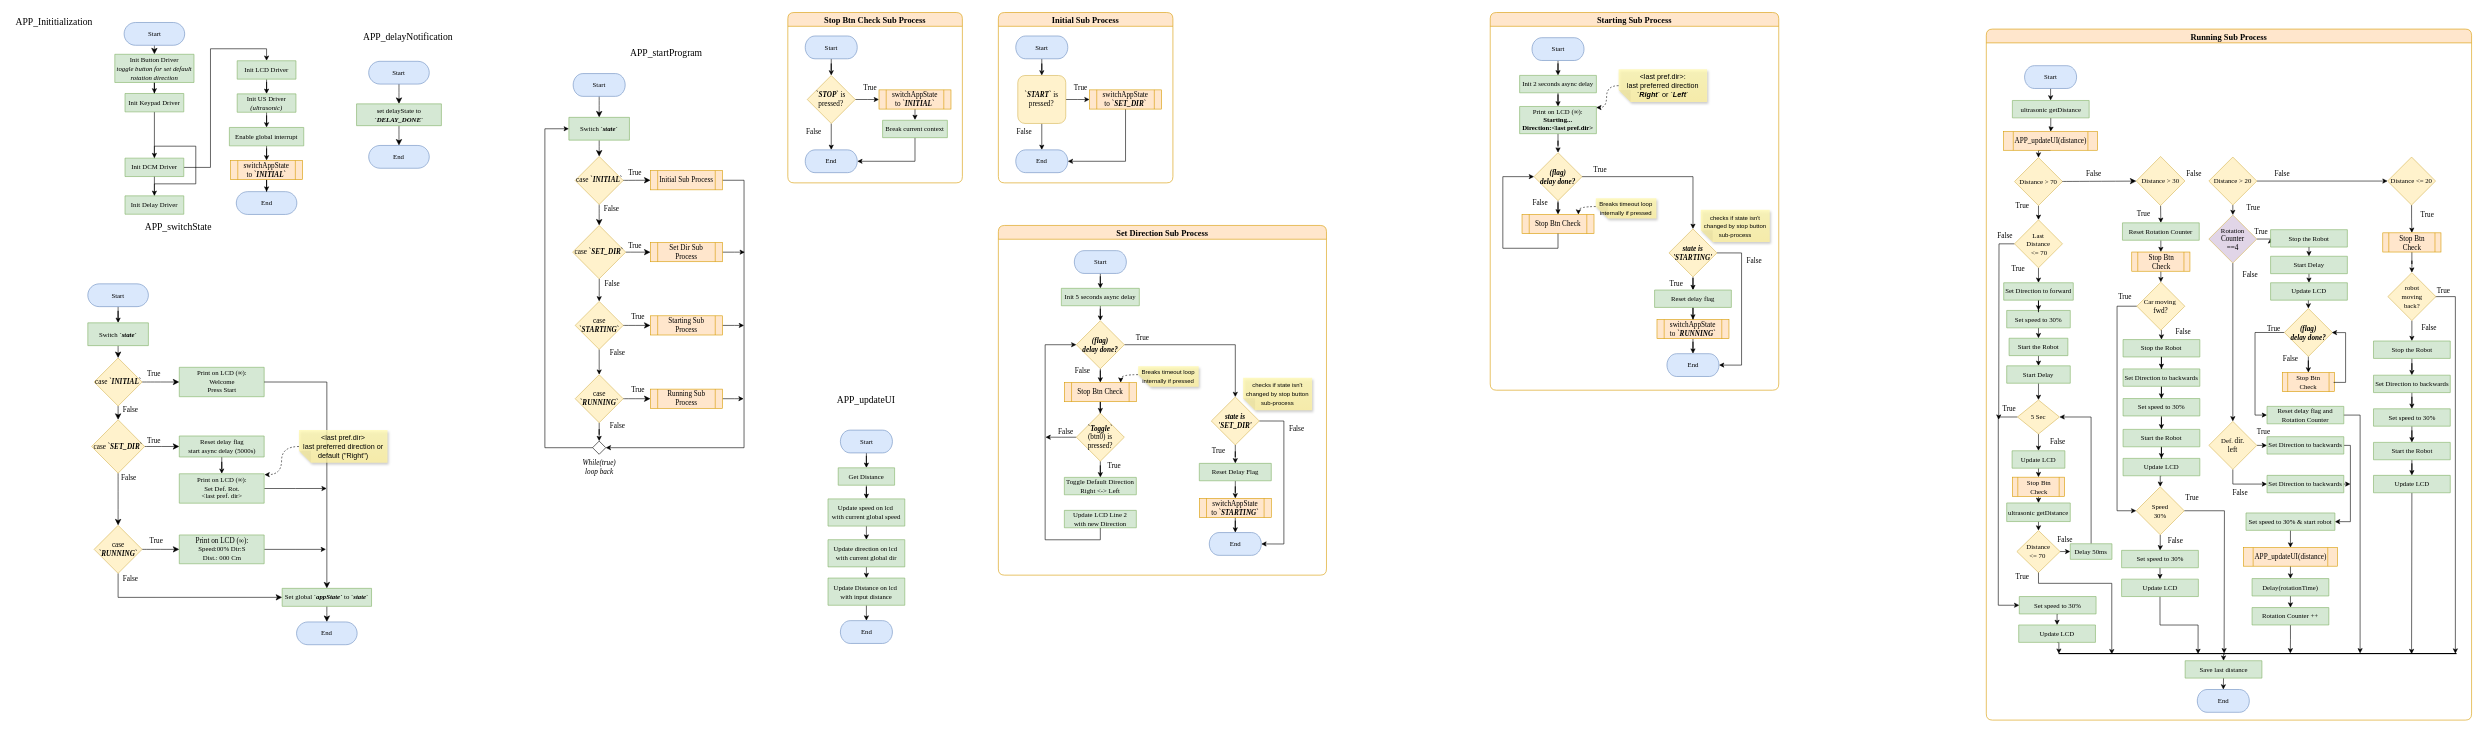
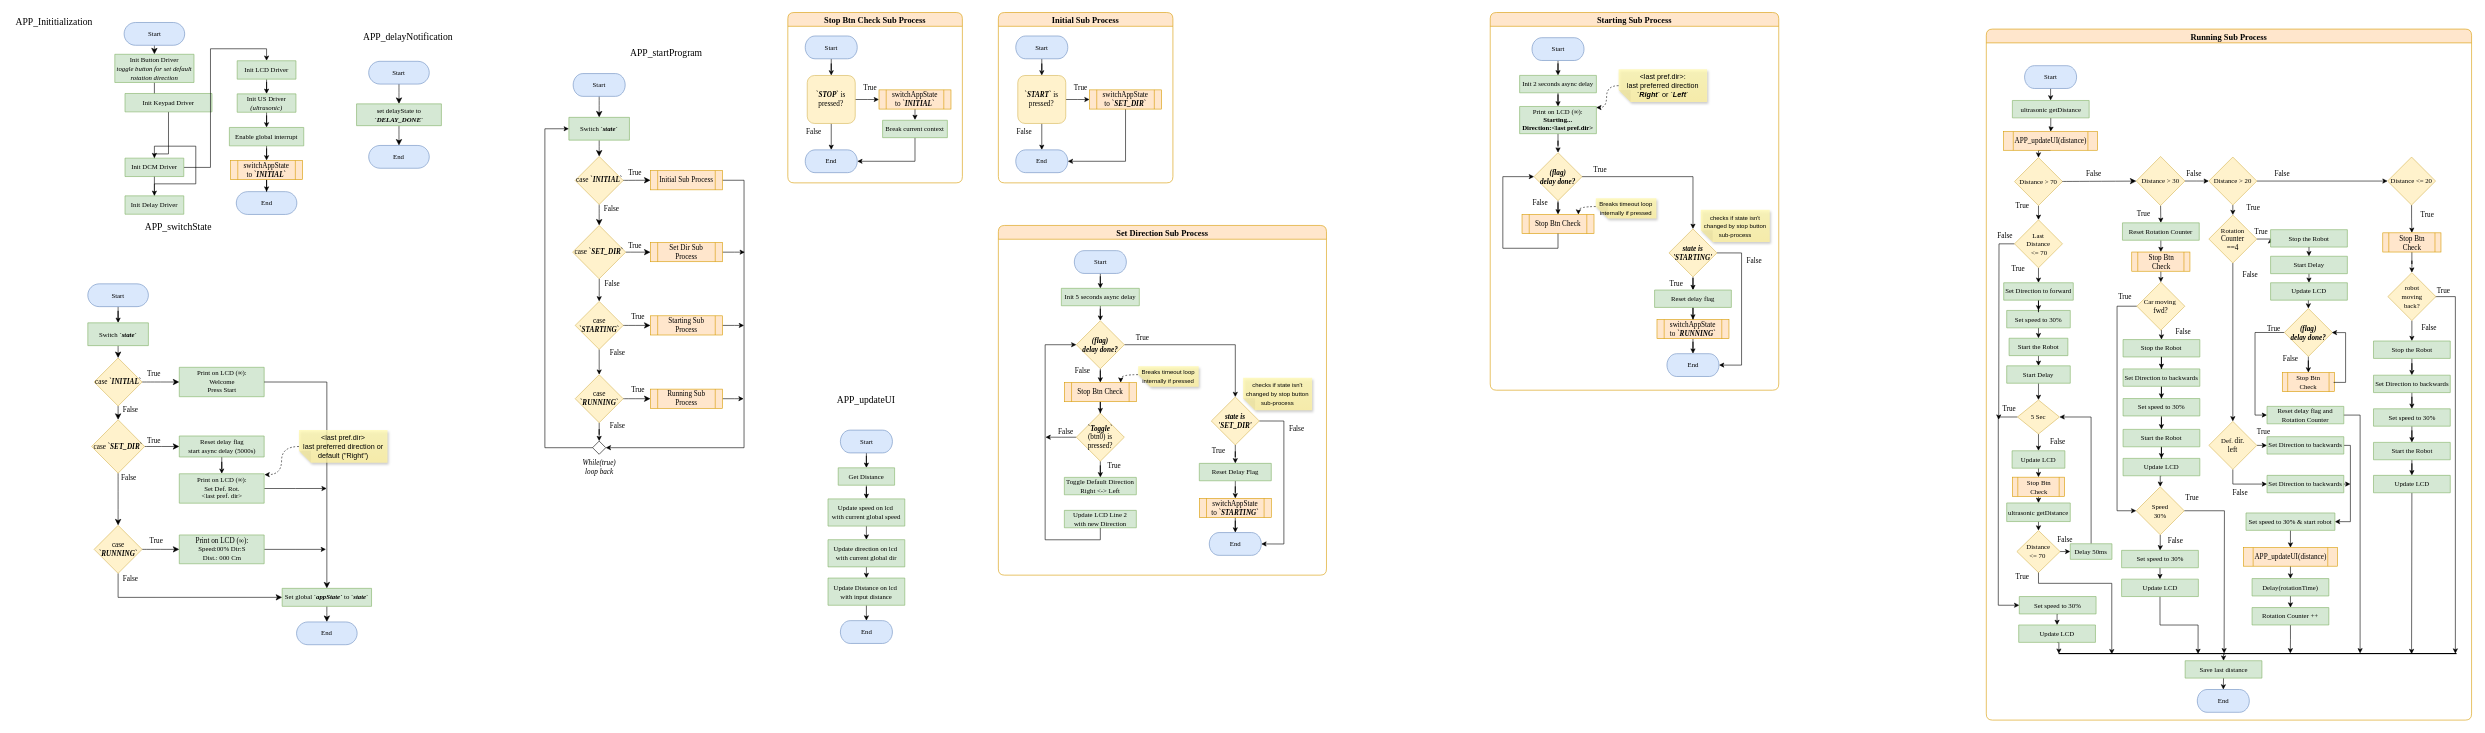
(831, 100) -> (831, 100)
(154, 103) -> (168, 103)
none -> (2203, 181)
(2233, 239) -> (2233, 239)
